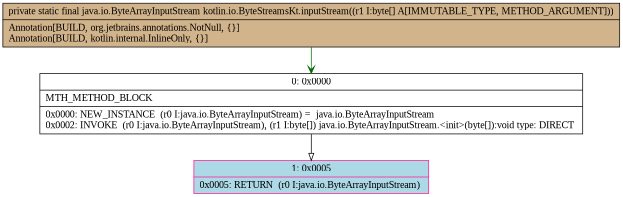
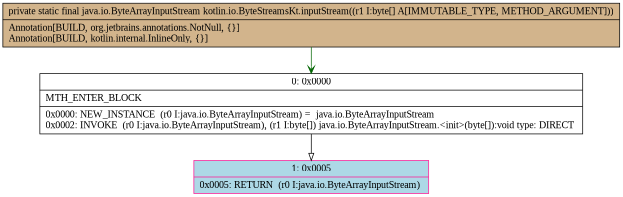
(99, 98) -> (94, 98)
